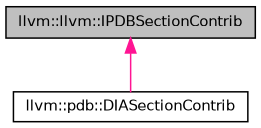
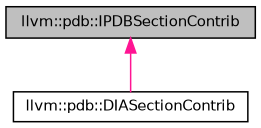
(131, 22) -> (131, 22)
